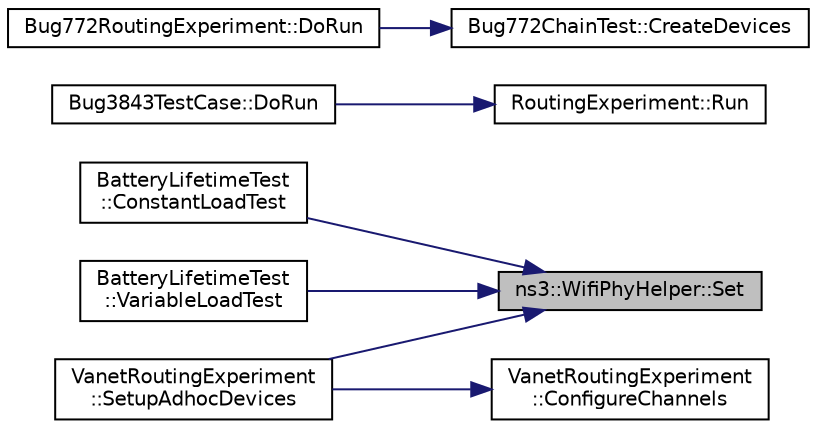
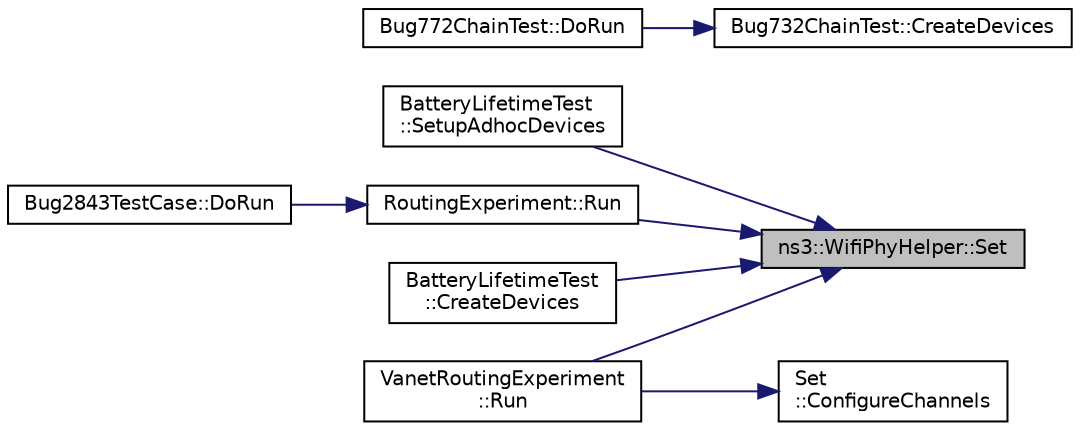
(194, 28) -> (503, 28)
(630, 28) -> (893, 28)
(194, 104) -> (150, 205)
(194, 193) -> (503, 116)
none -> (690, 226)
(194, 291) -> (503, 293)
(194, 389) -> (503, 391)
(630, 389) -> (893, 391)
